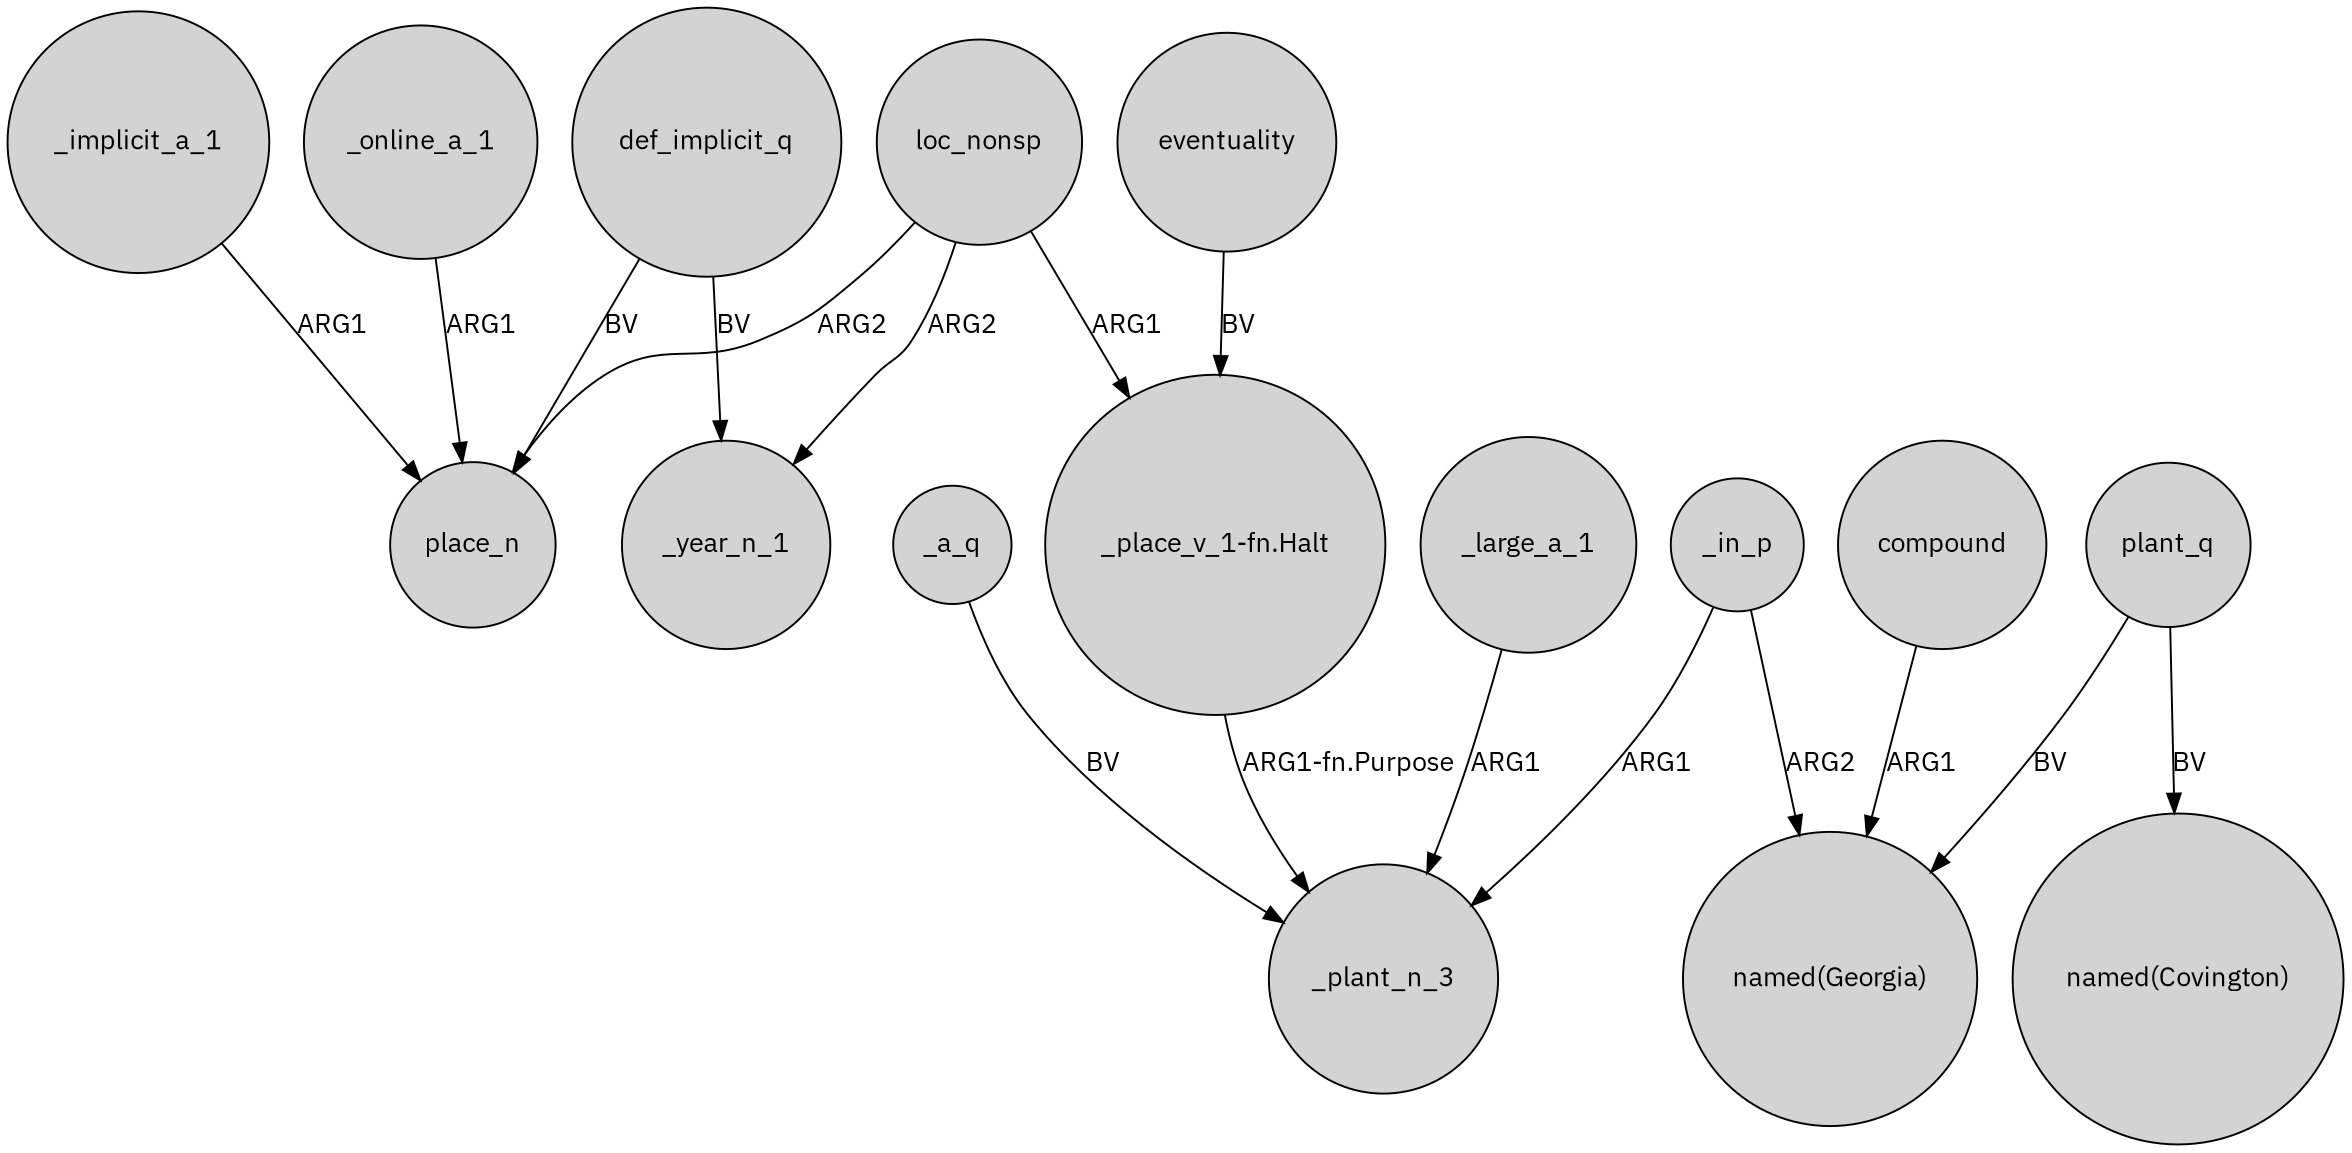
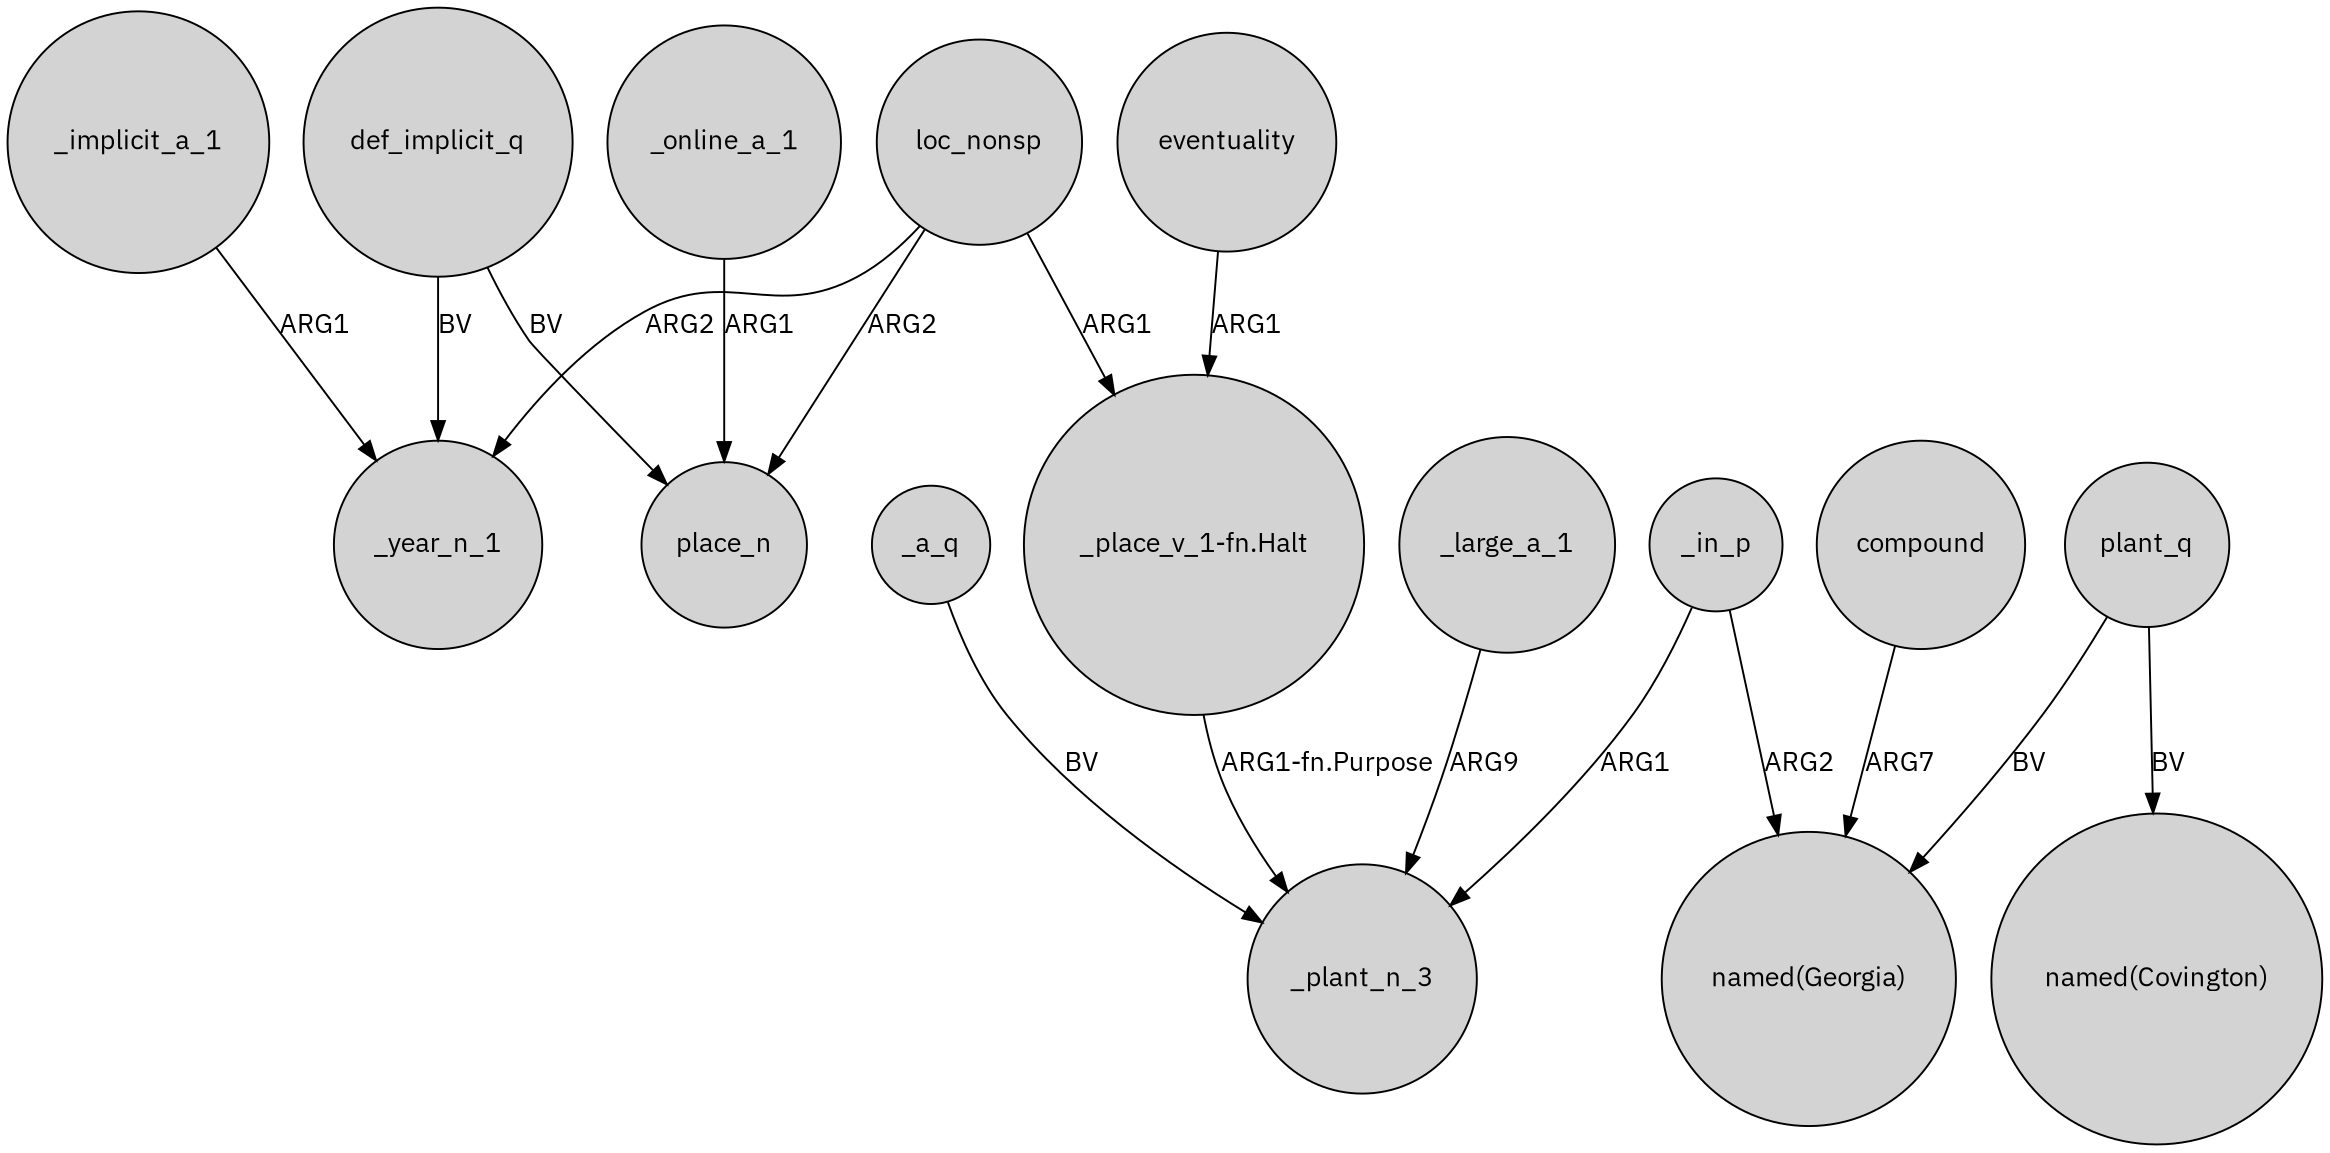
(1238, 326) -> (1247, 326)
(314, 354) -> (290, 346)
(1506, 764) -> (1485, 764)
(1922, 764) -> (1901, 764)
